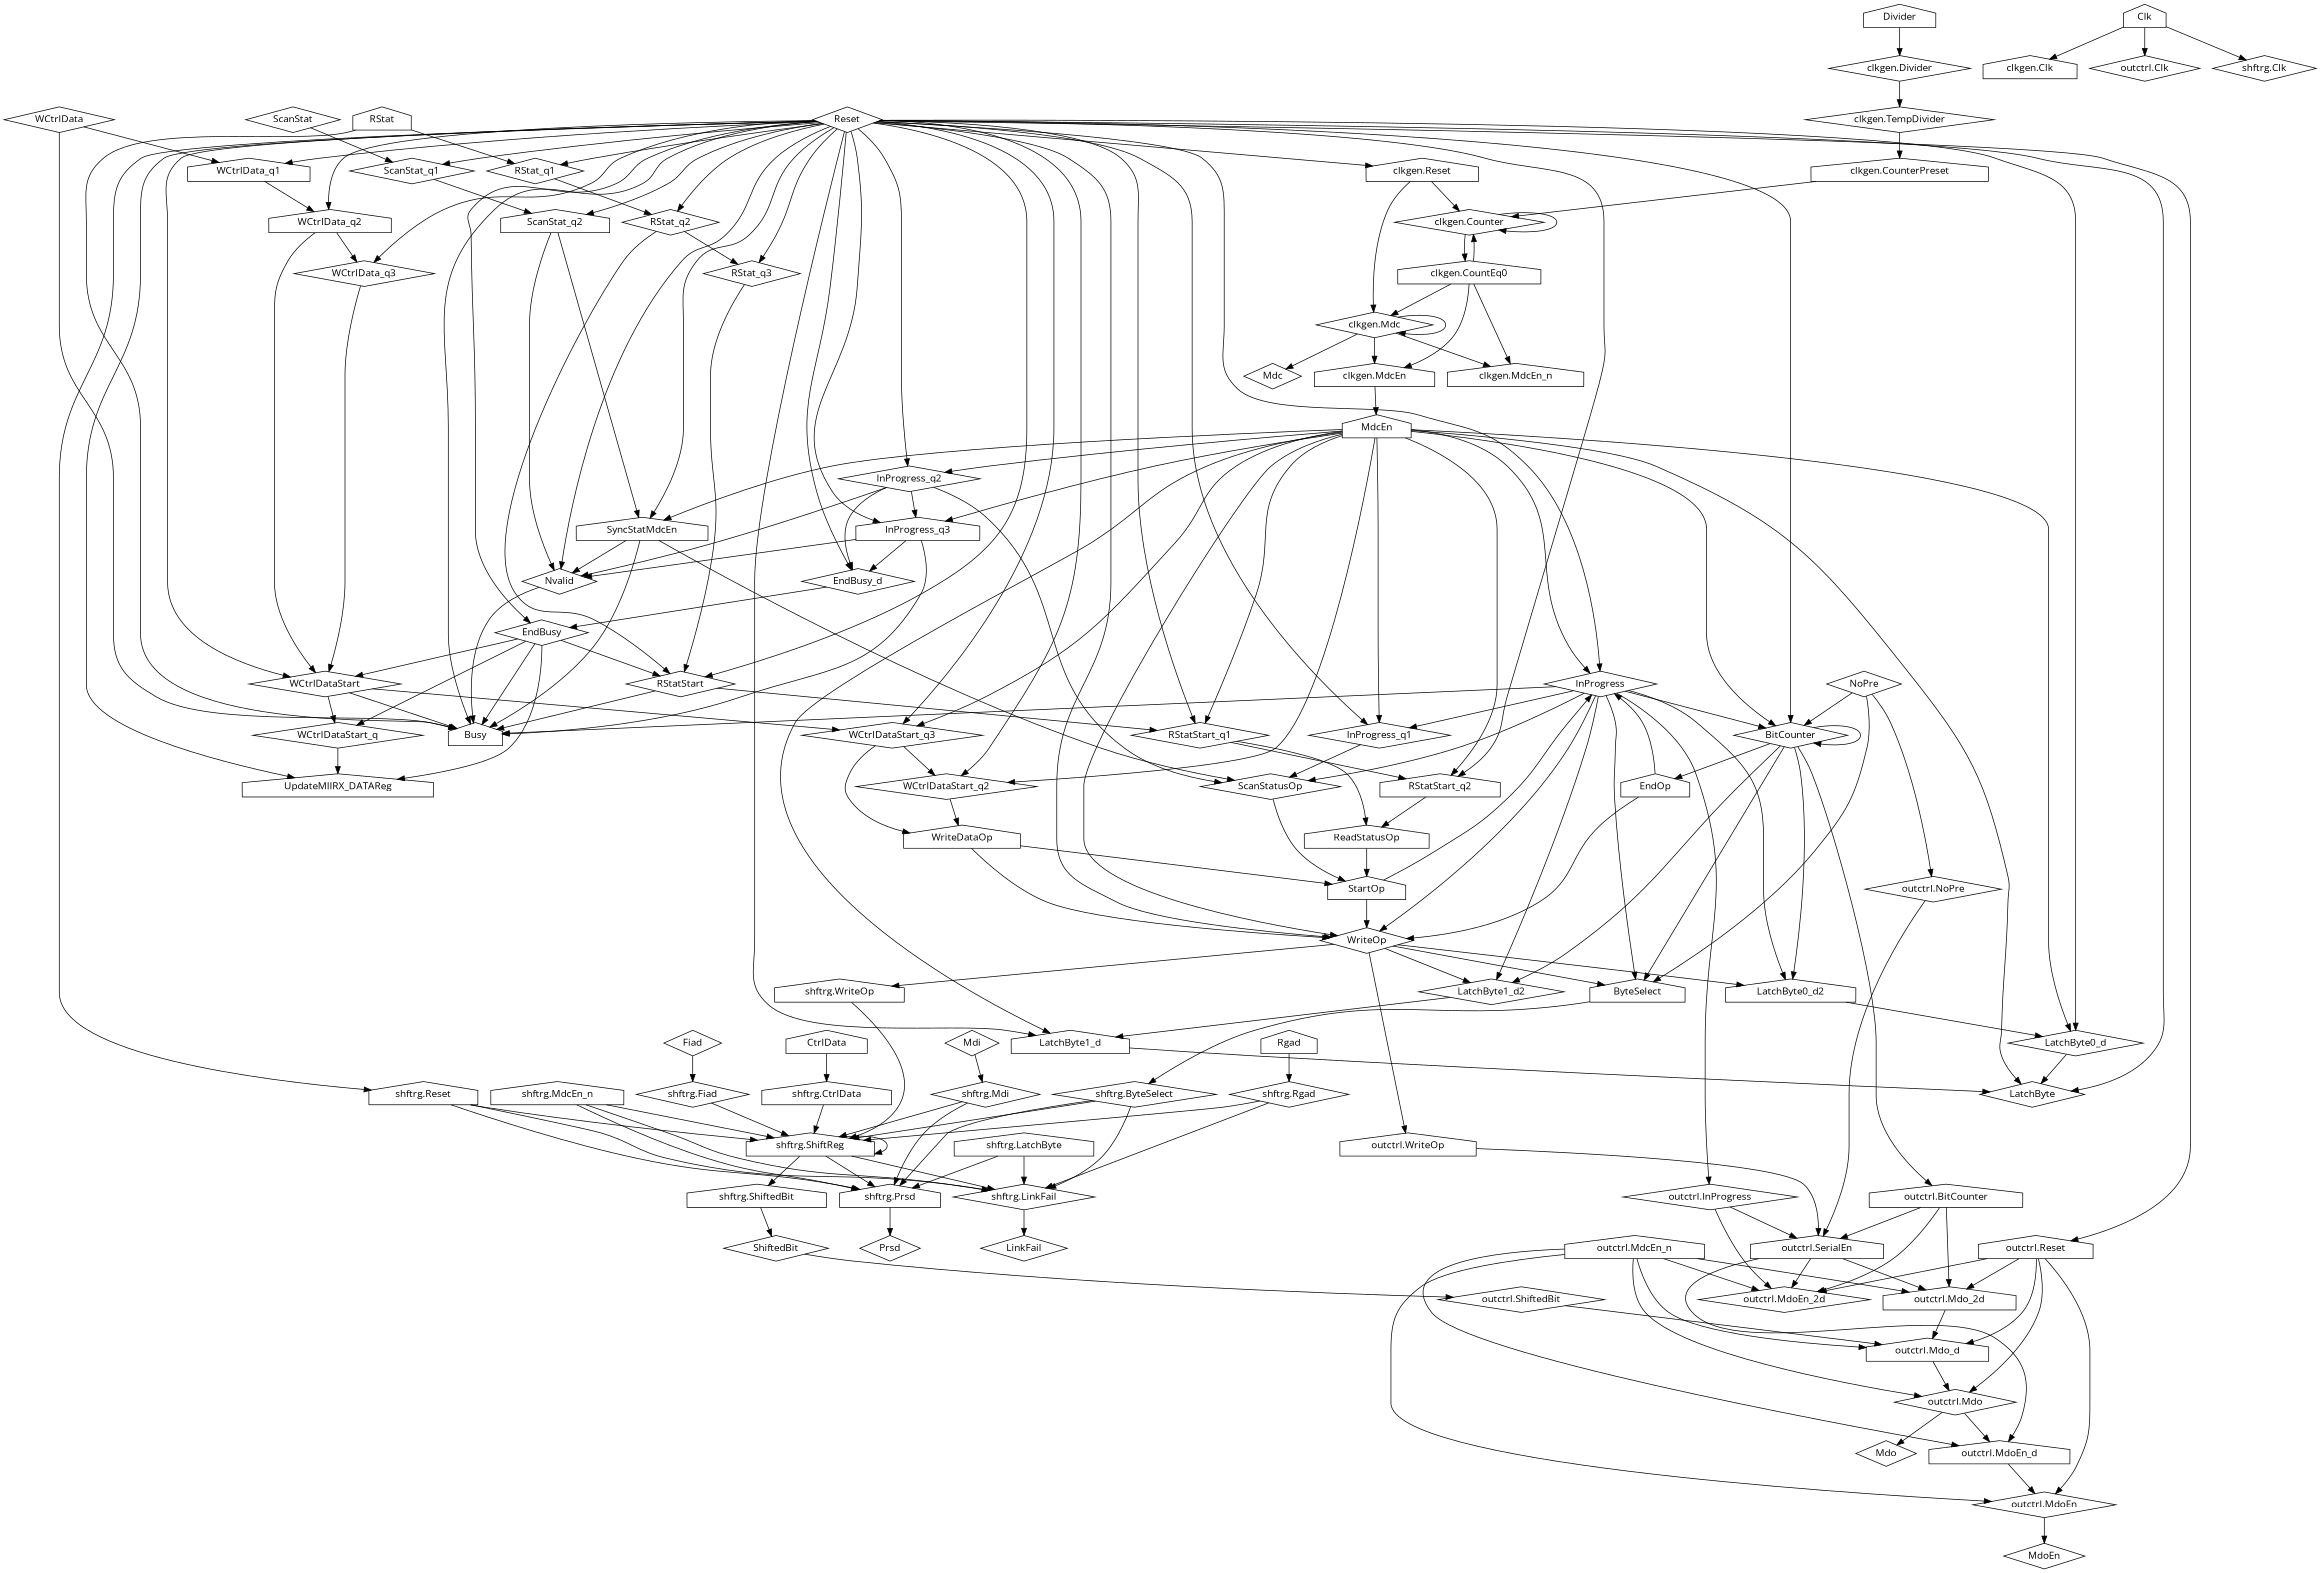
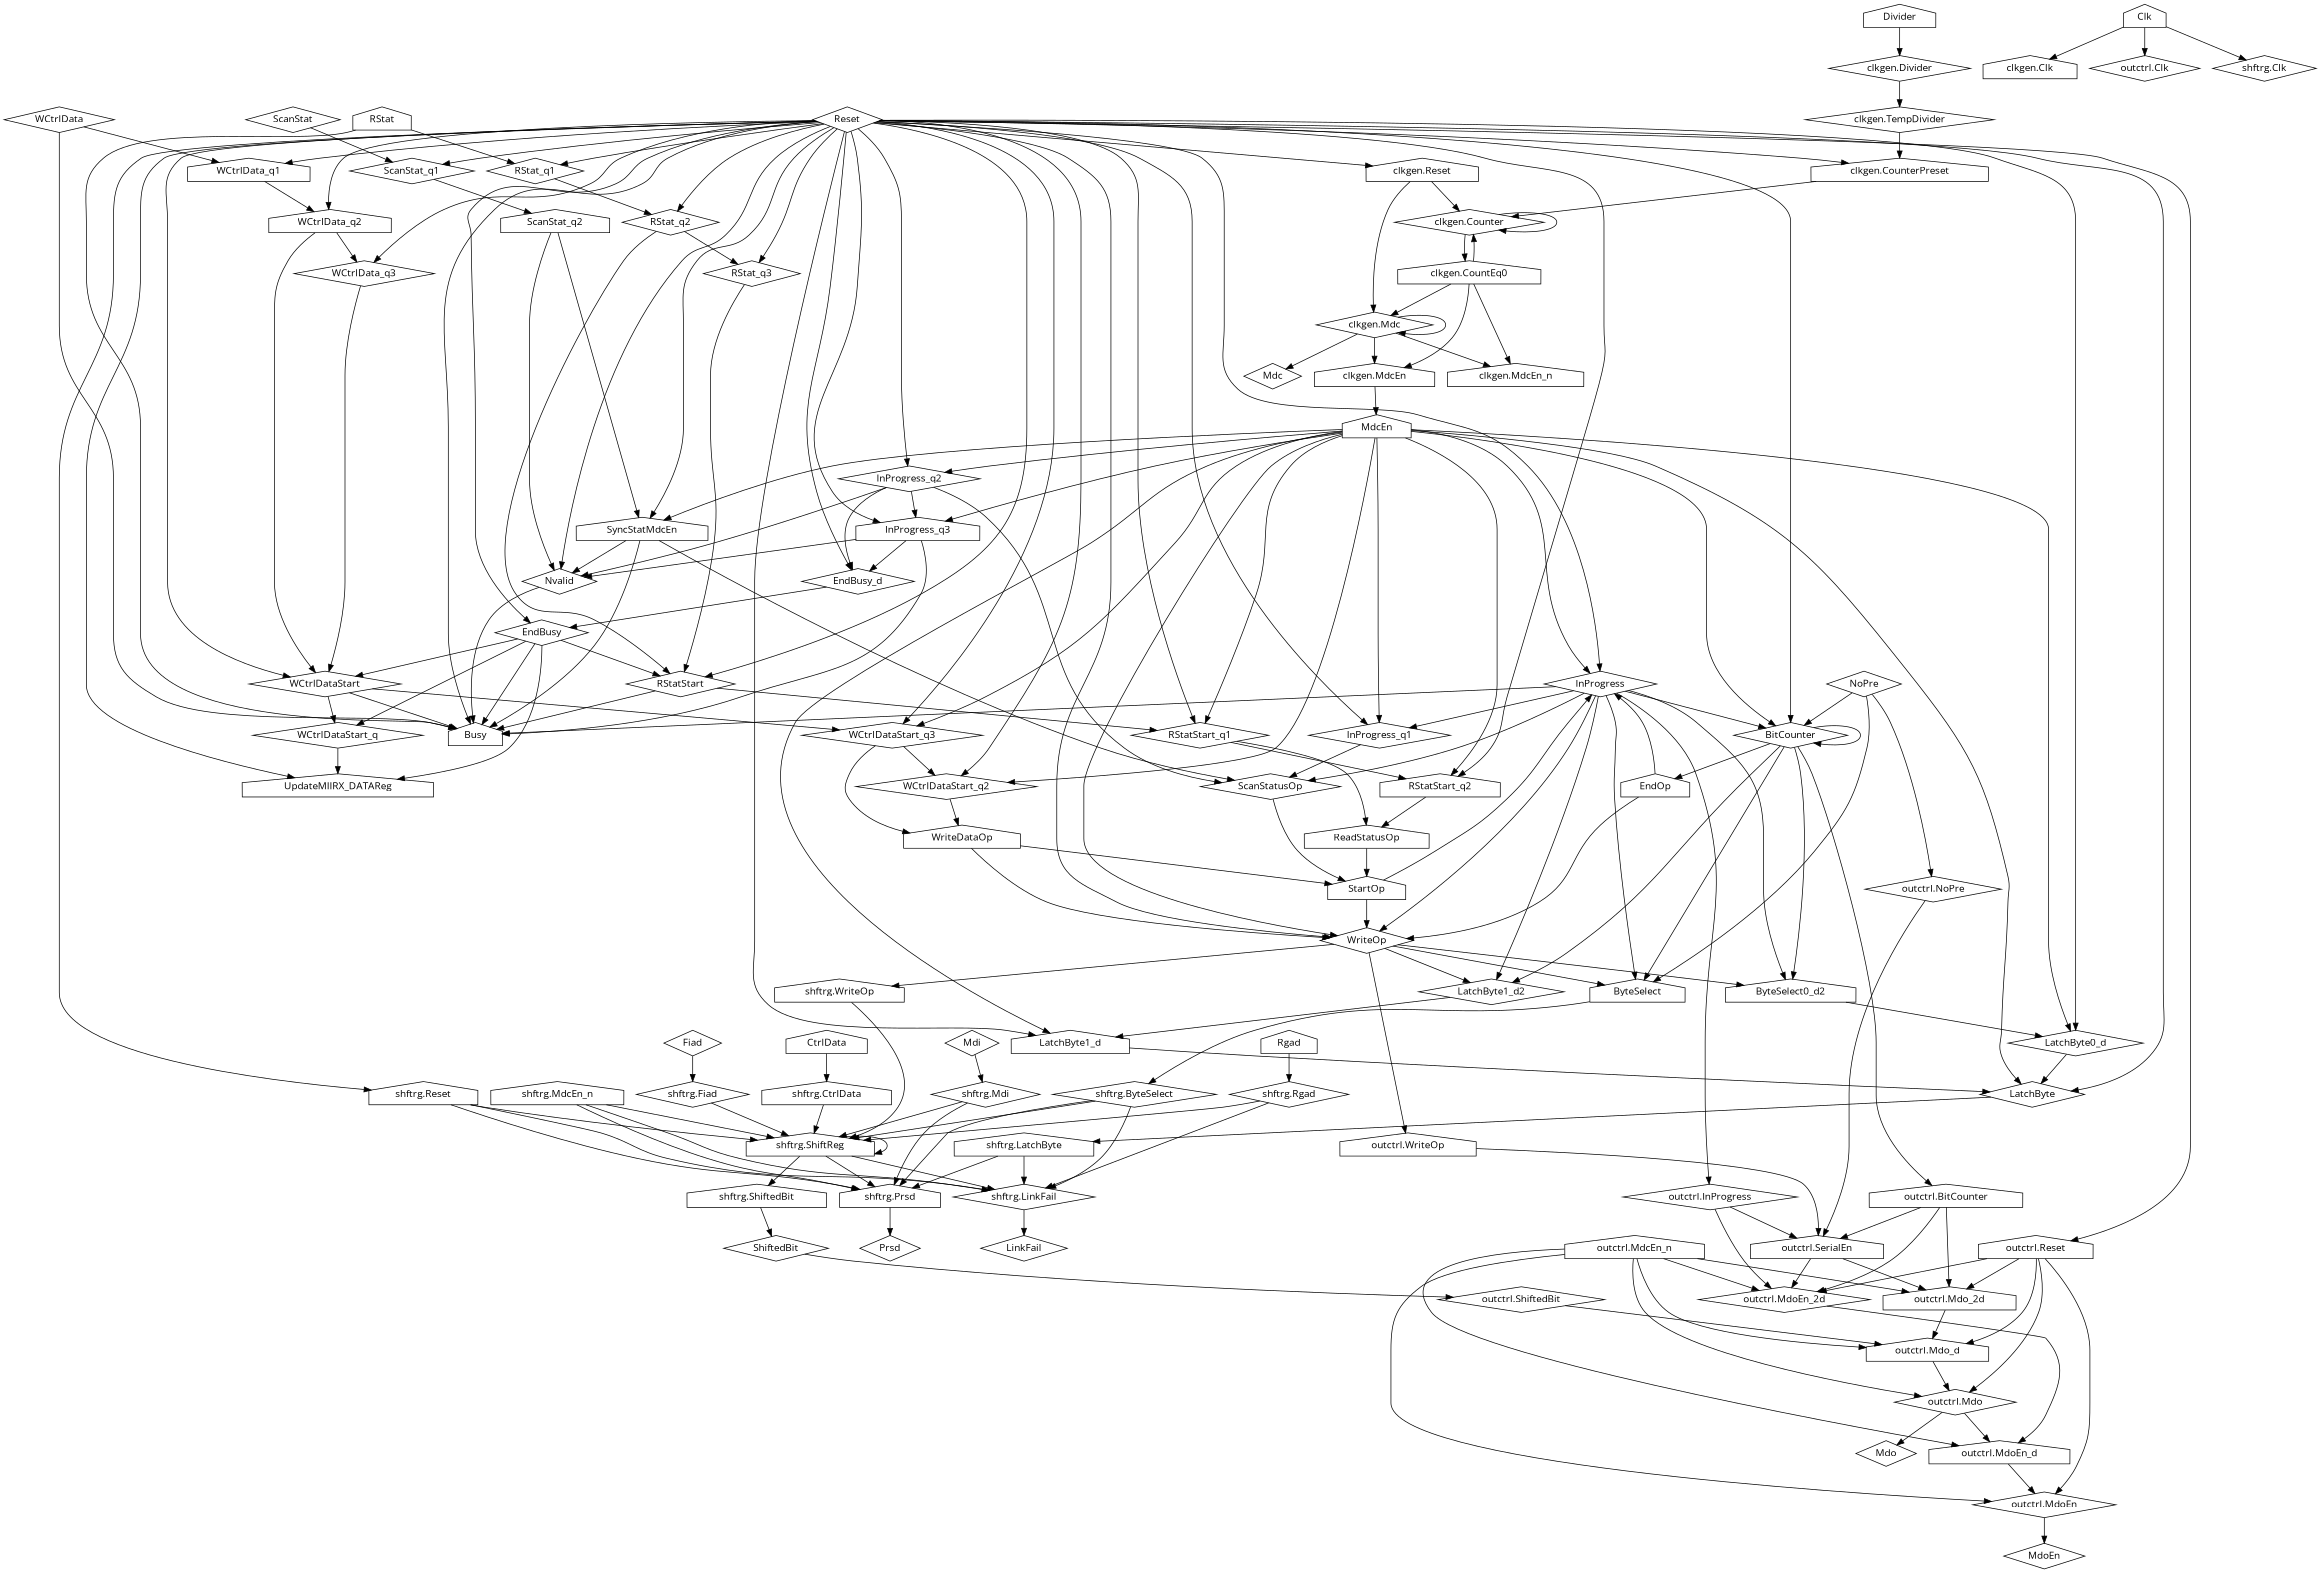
(702, 156) -> (1481, 138)
(1791, 992) -> (1791, 992)
none -> (1545, 1119)
(1847, 1329) -> (1985, 1328)
